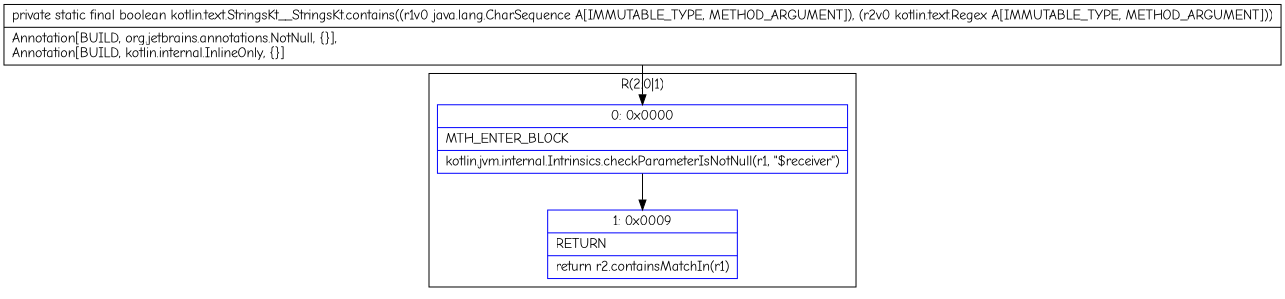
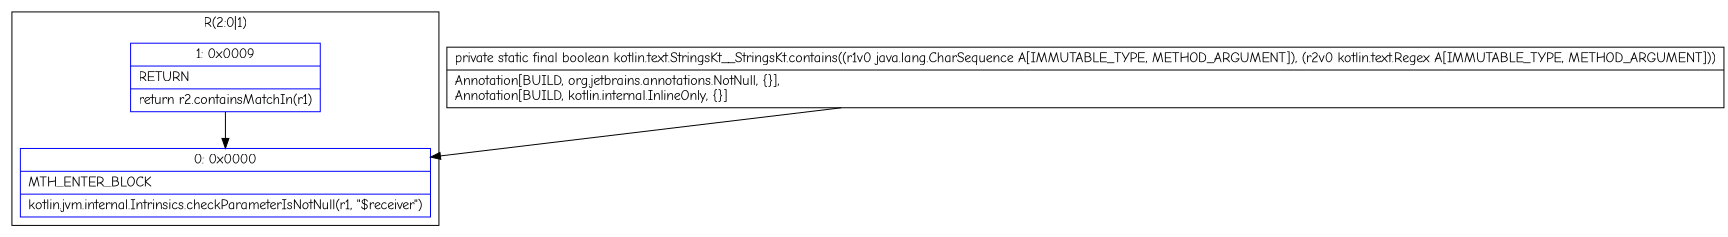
(643, 187) -> (225, 125)
